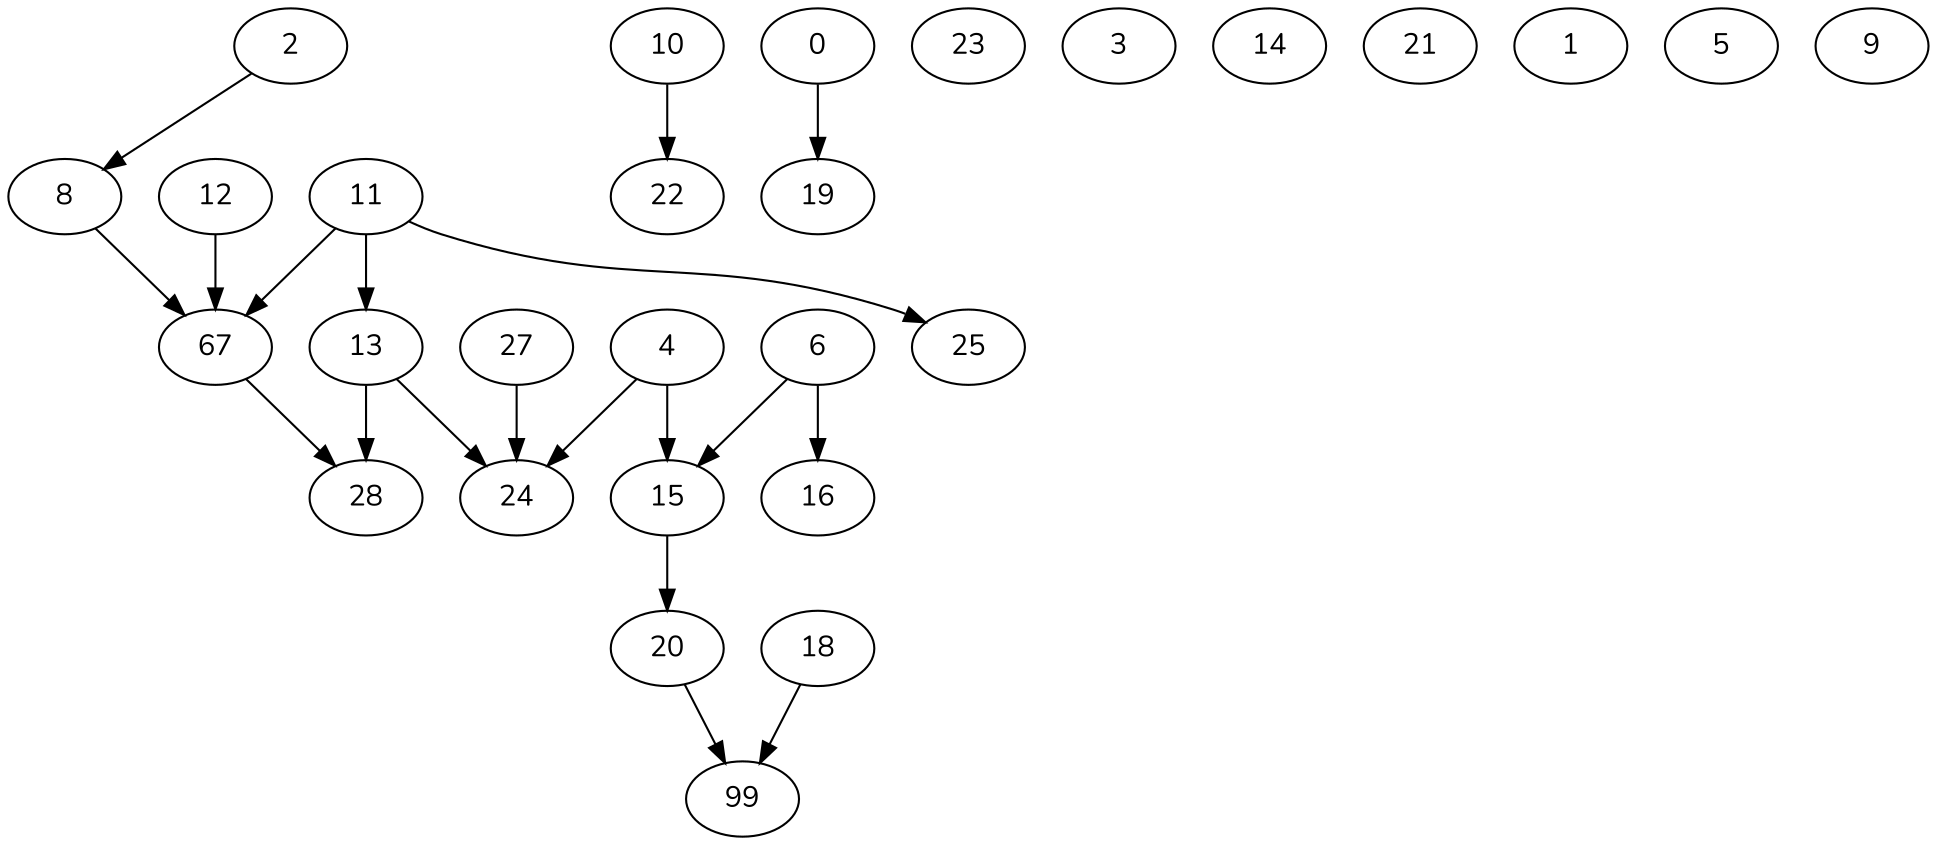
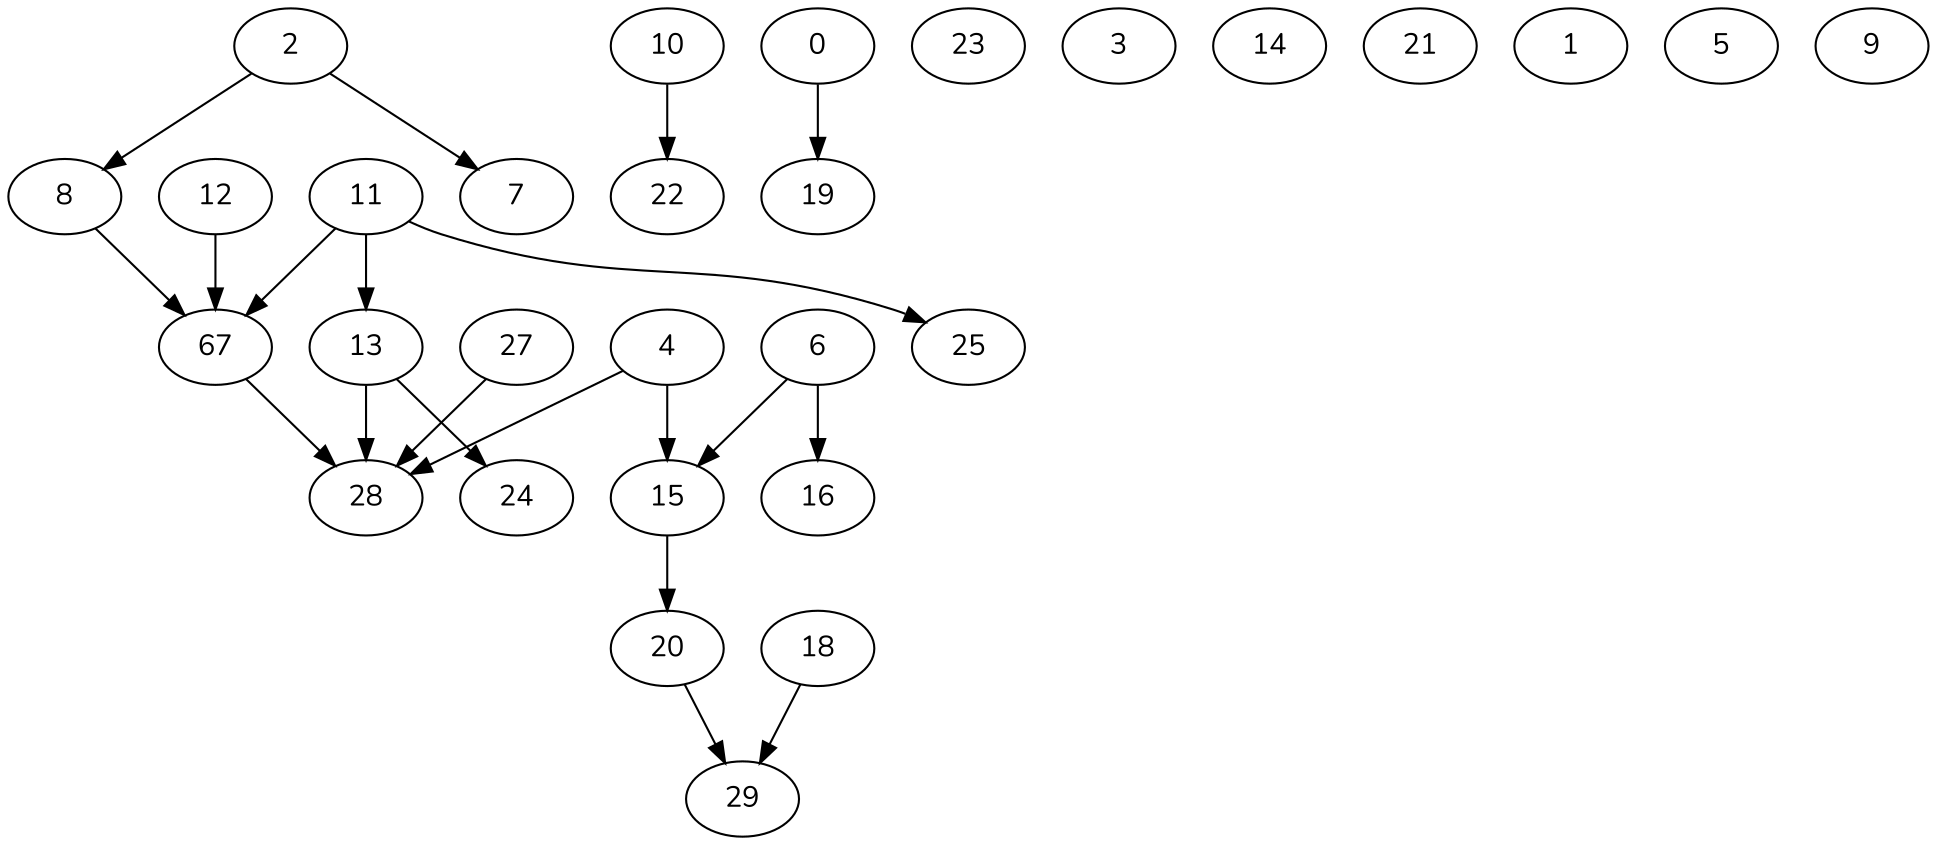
none -> (517, 197)
(517, 412) -> (451, 413)
(600, 415) -> (526, 418)
(743, 799) -> (743, 799)
